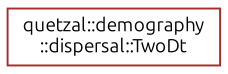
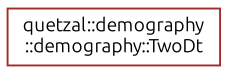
(114, 37) -> (114, 37)
